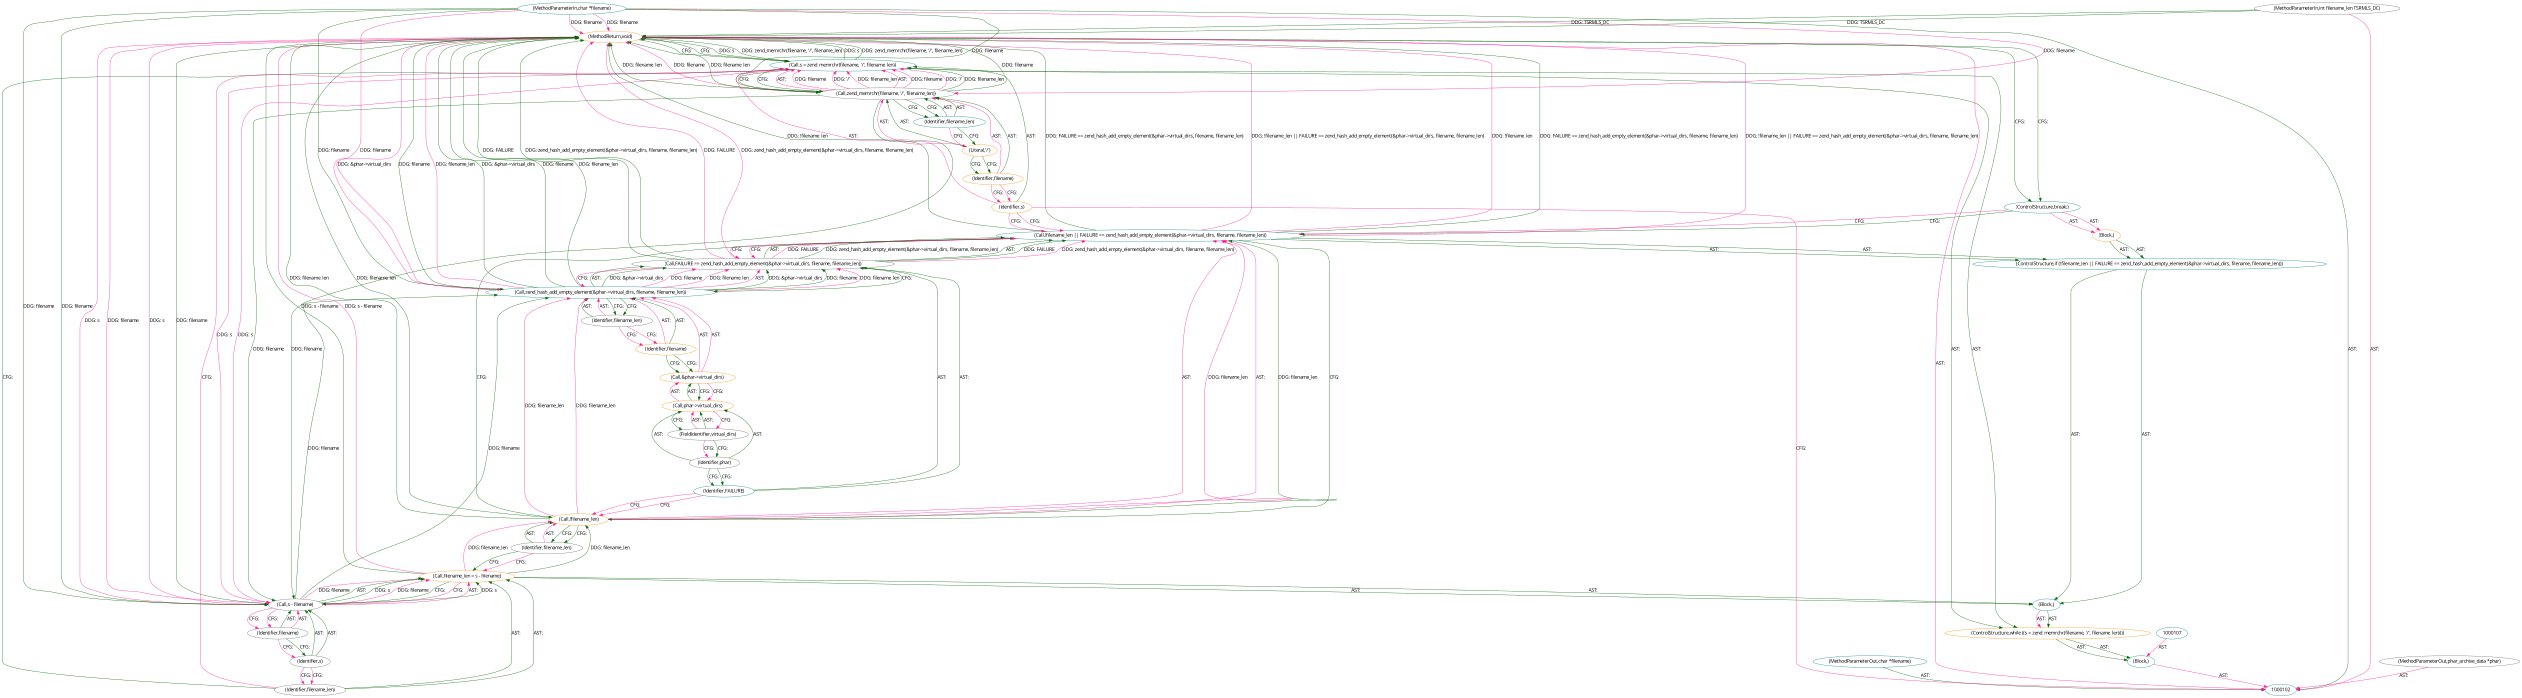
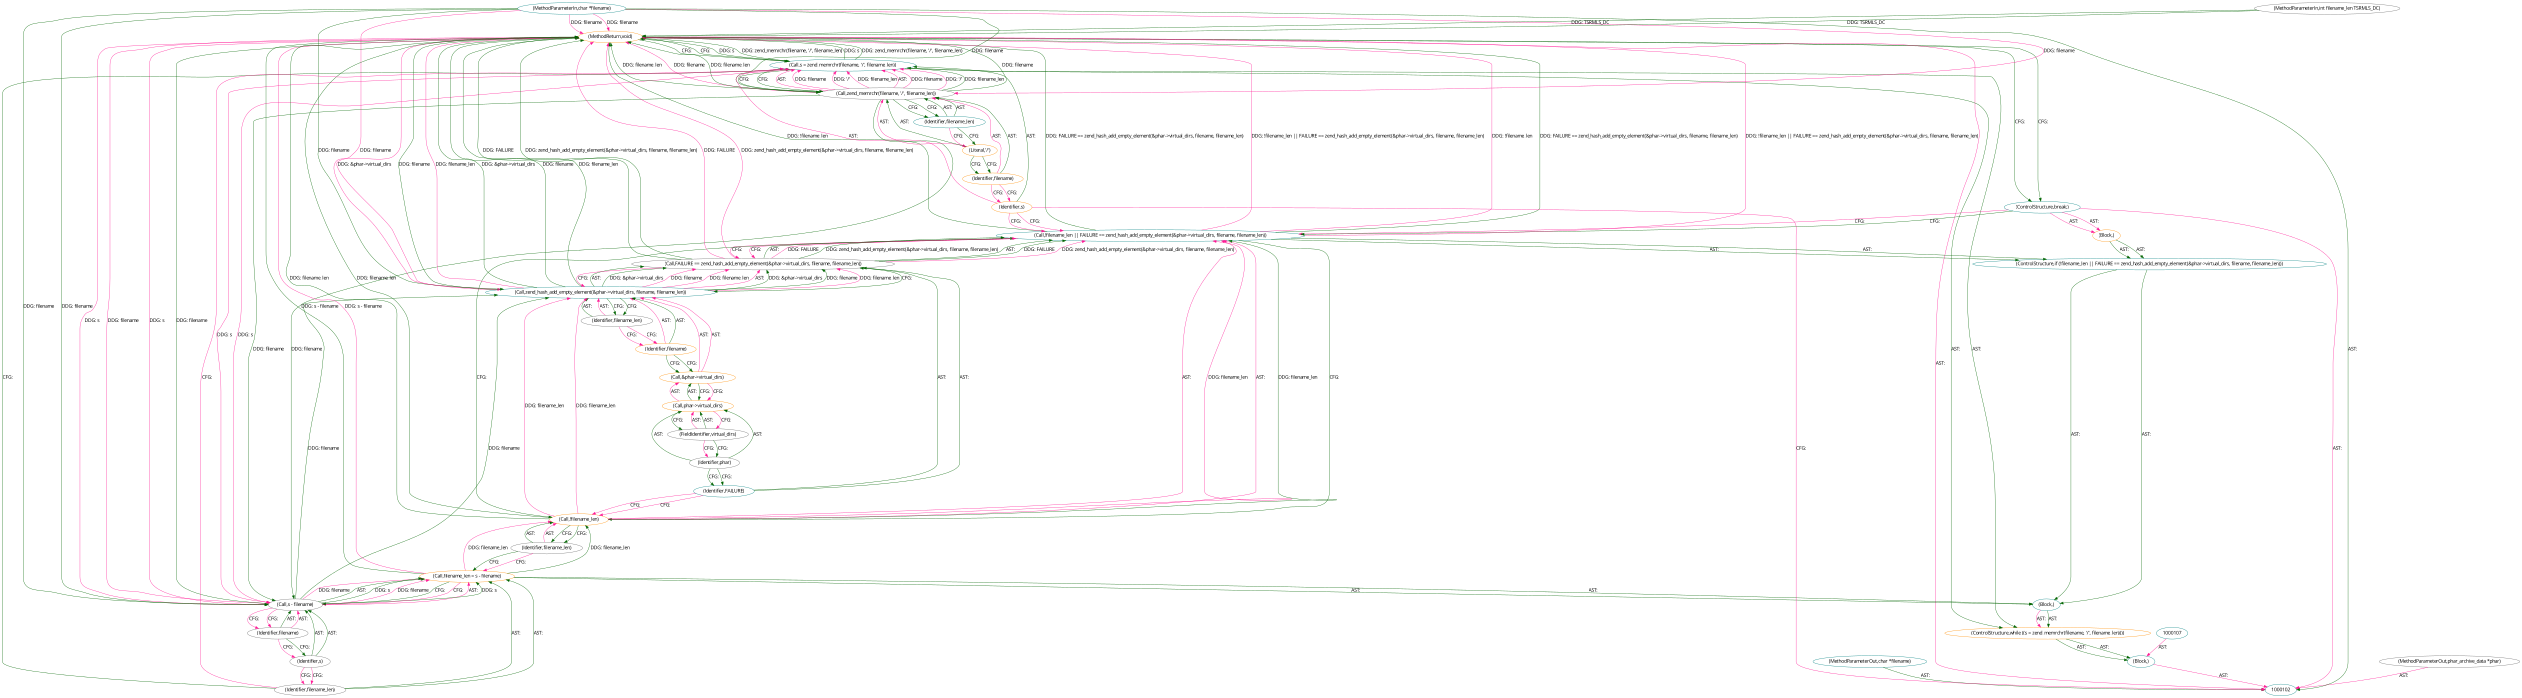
(2370, 373) -> (2333, 353)
